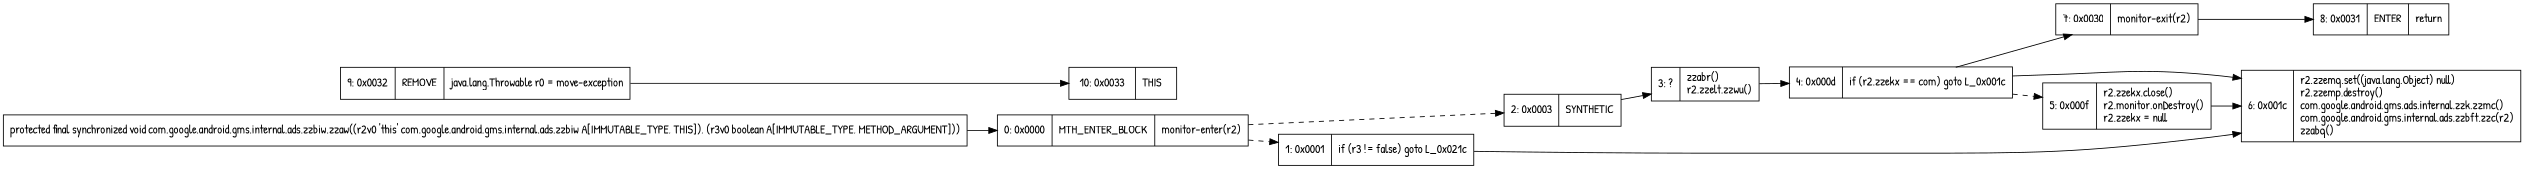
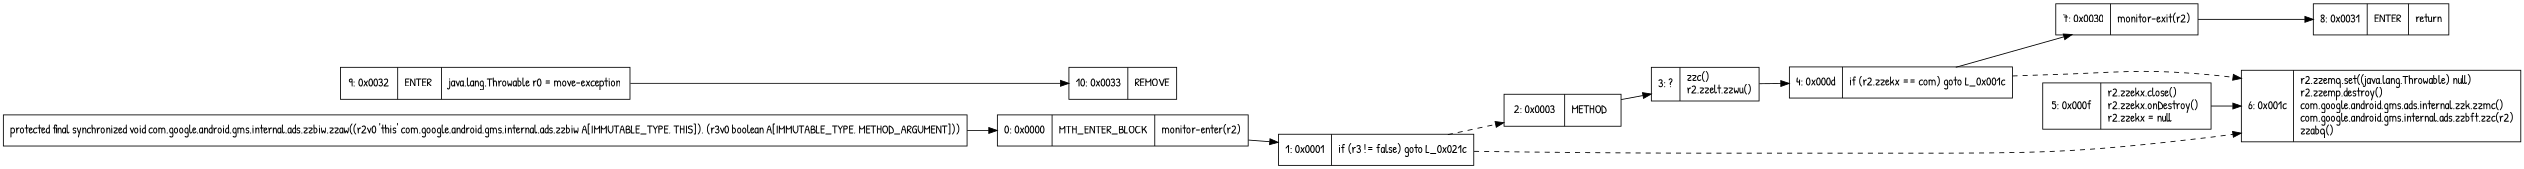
(2123, 72) -> (2123, 72)
(1703, 77) -> (1698, 77)
(2378, 80) -> (2386, 80)
(420, 83) -> (418, 83)
(1152, 83) -> (1152, 83)
(2023, 95) -> none
(2154, 106) -> (2153, 106)
(1590, 110) -> (1589, 110)
(1372, 119) -> (1472, 130)
(1259, 141) -> (1259, 141)
(1854, 153) -> (1854, 153)
